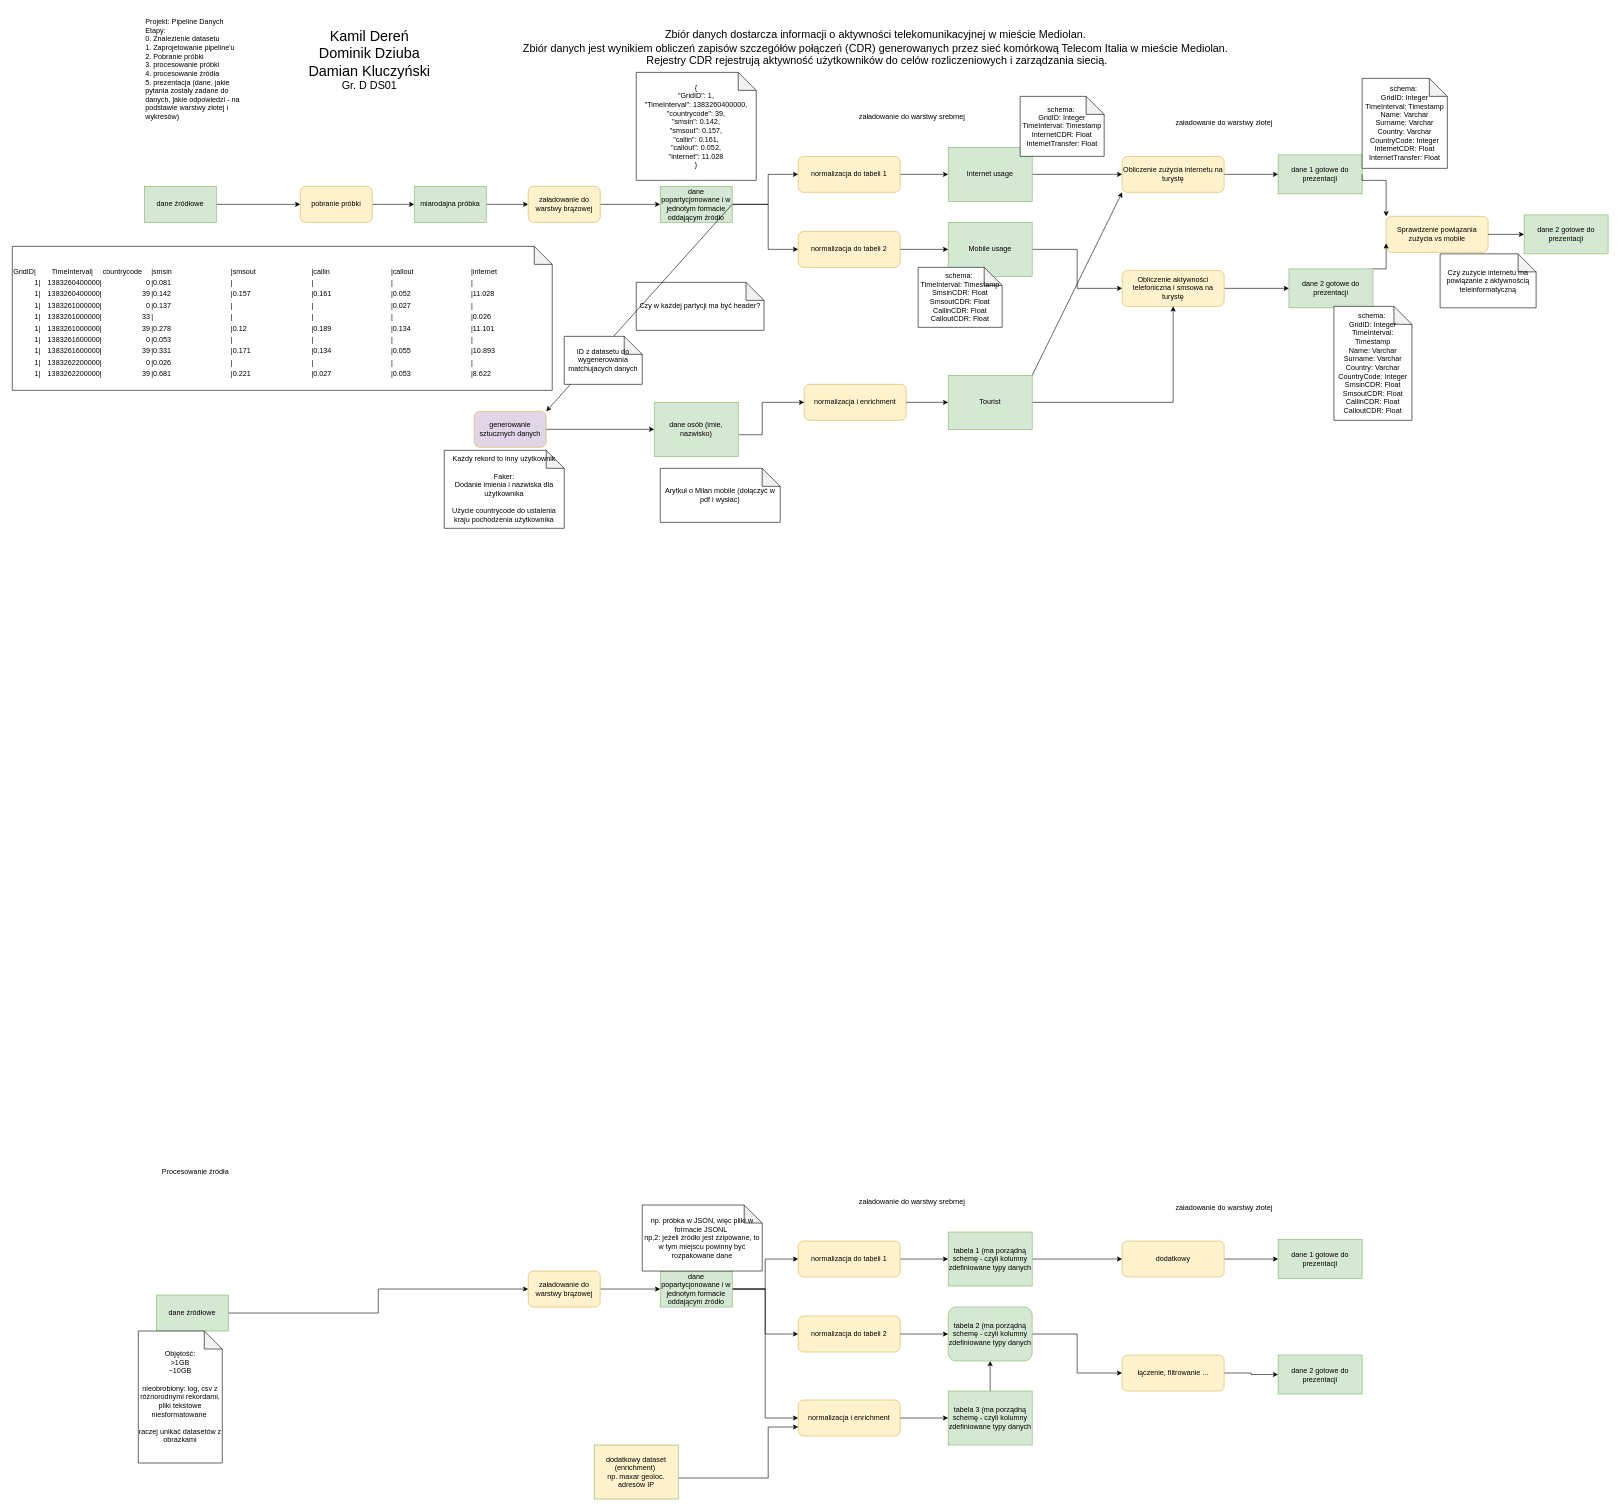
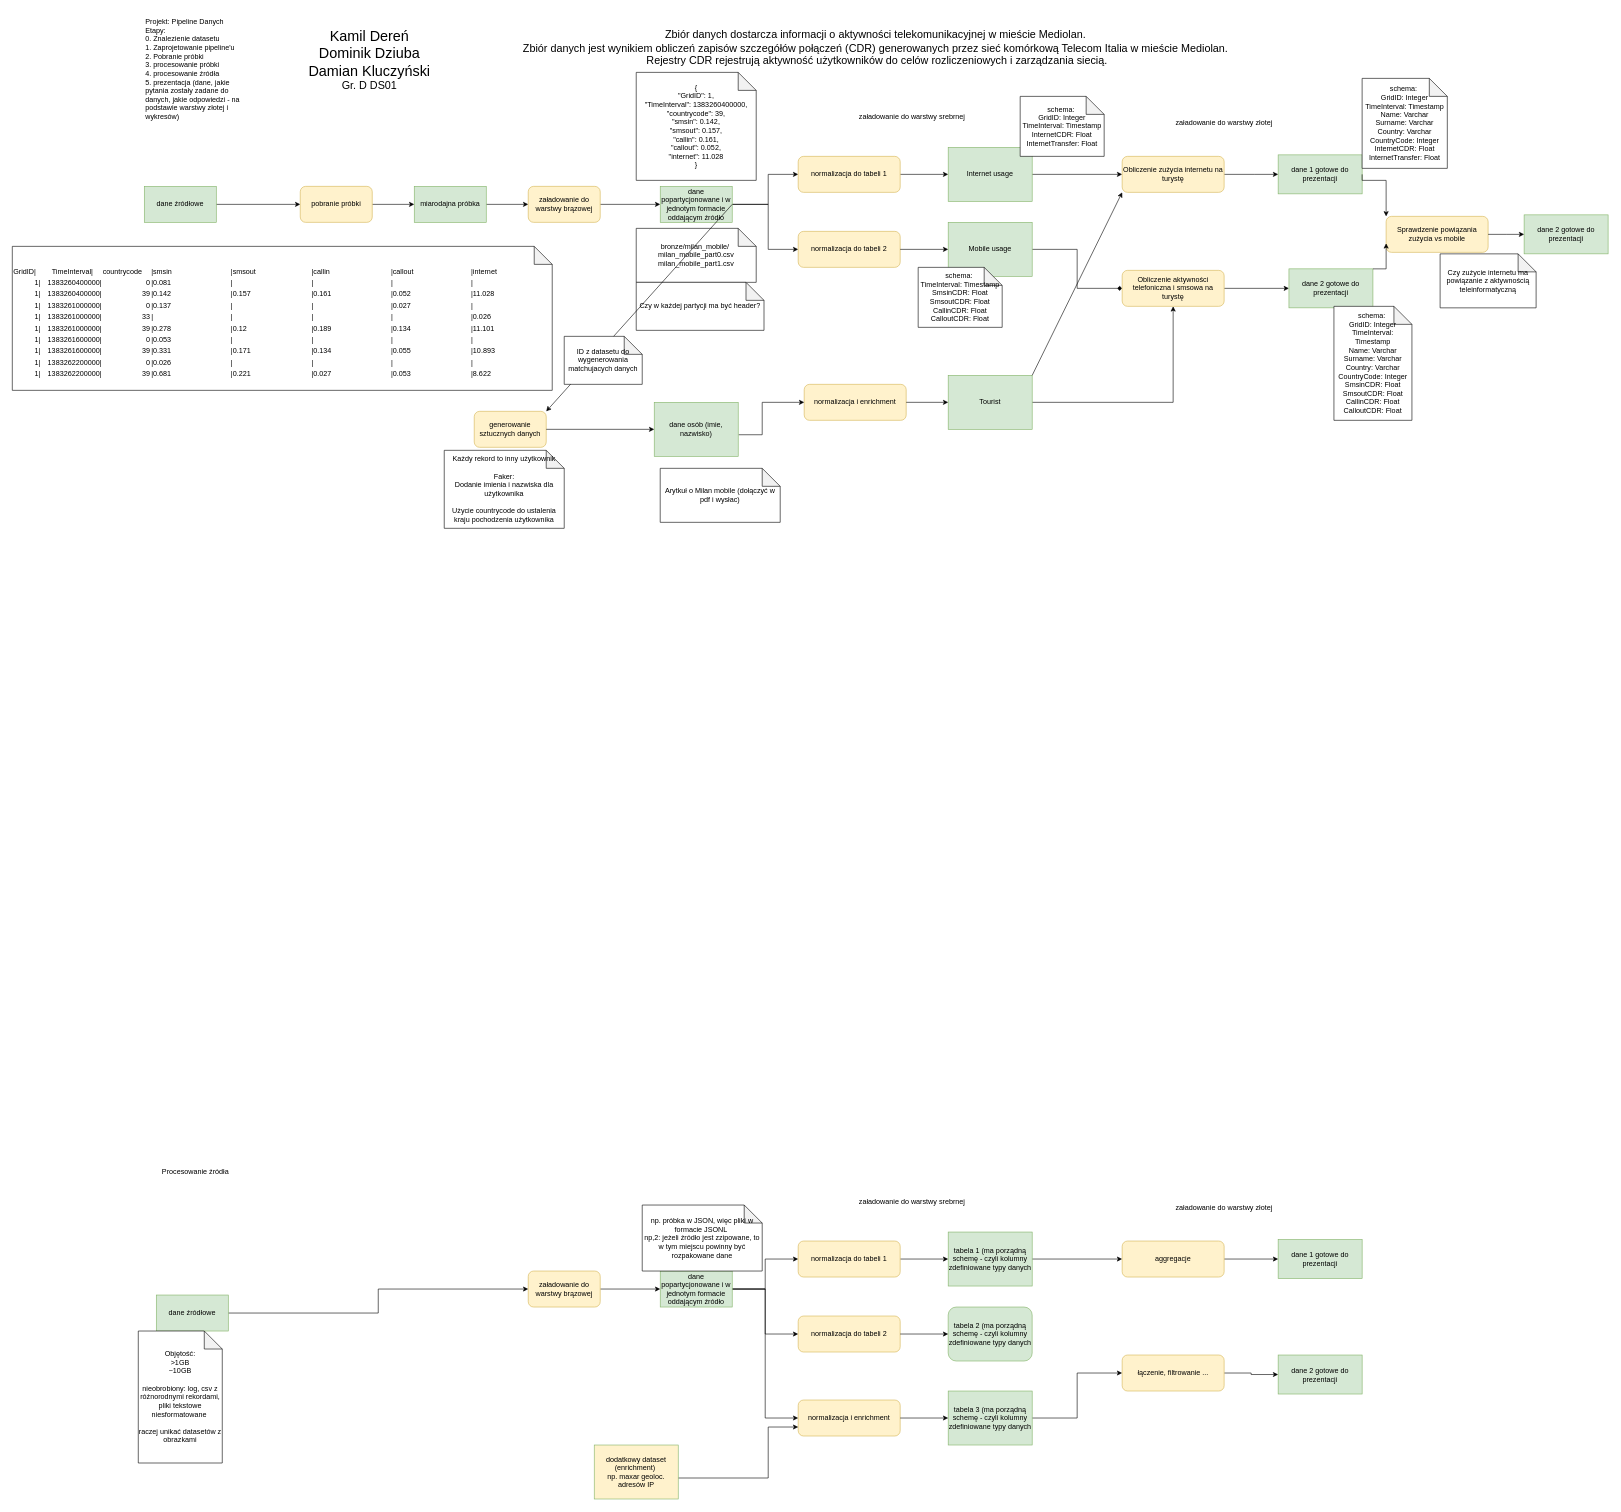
none -> (696, 255)
(1116, 288) -> (1116, 288)
(510, 429) -> (510, 429)
(1173, 1259) -> (1173, 1259)
(1073, 1334) -> none
(990, 1366) -> (1076, 1418)
